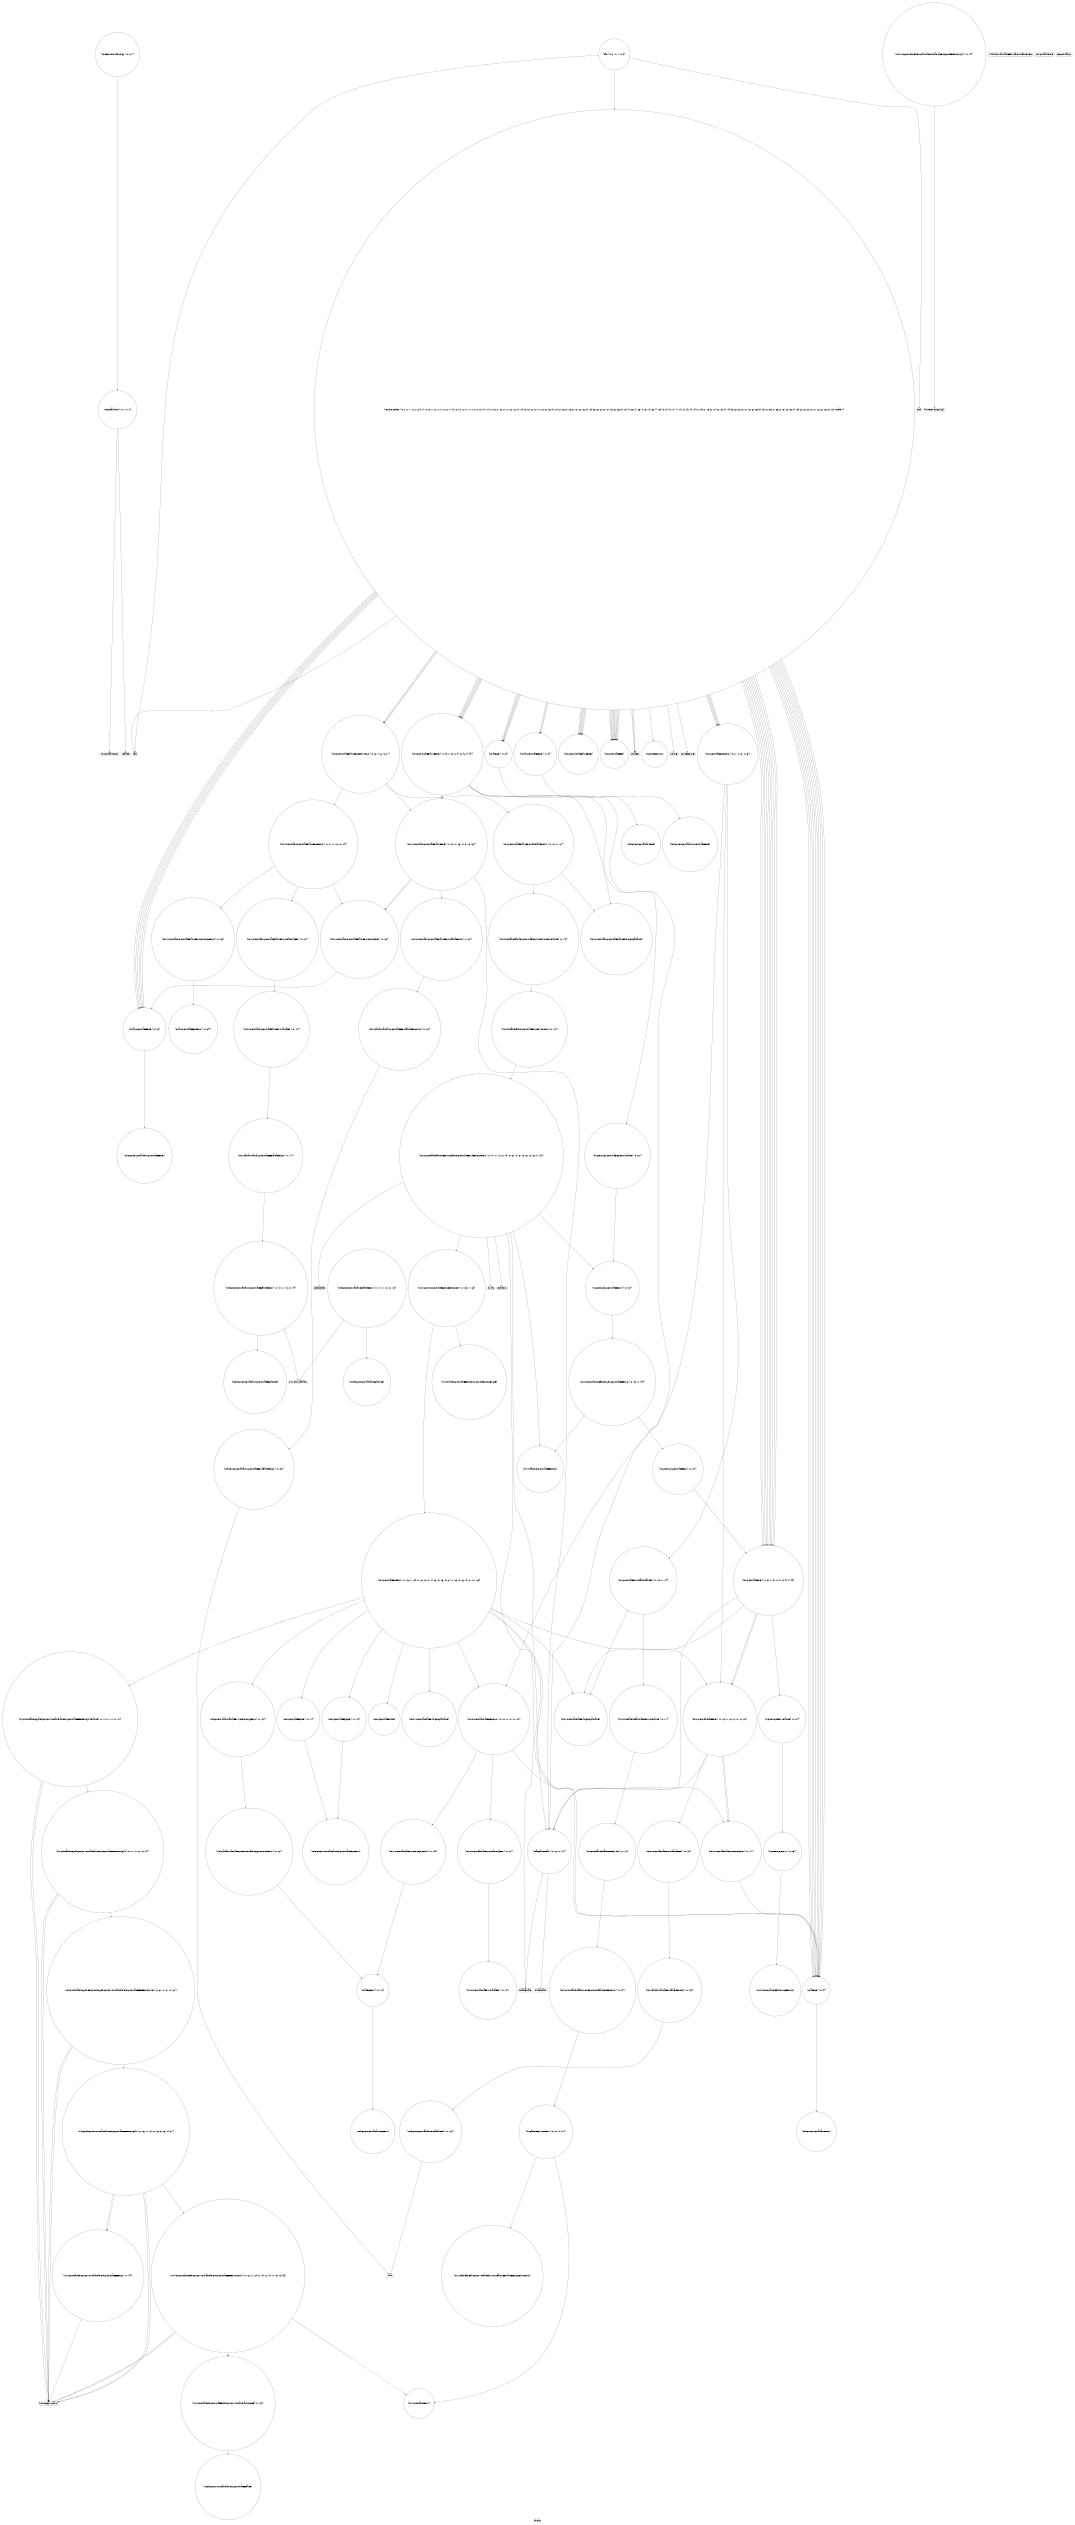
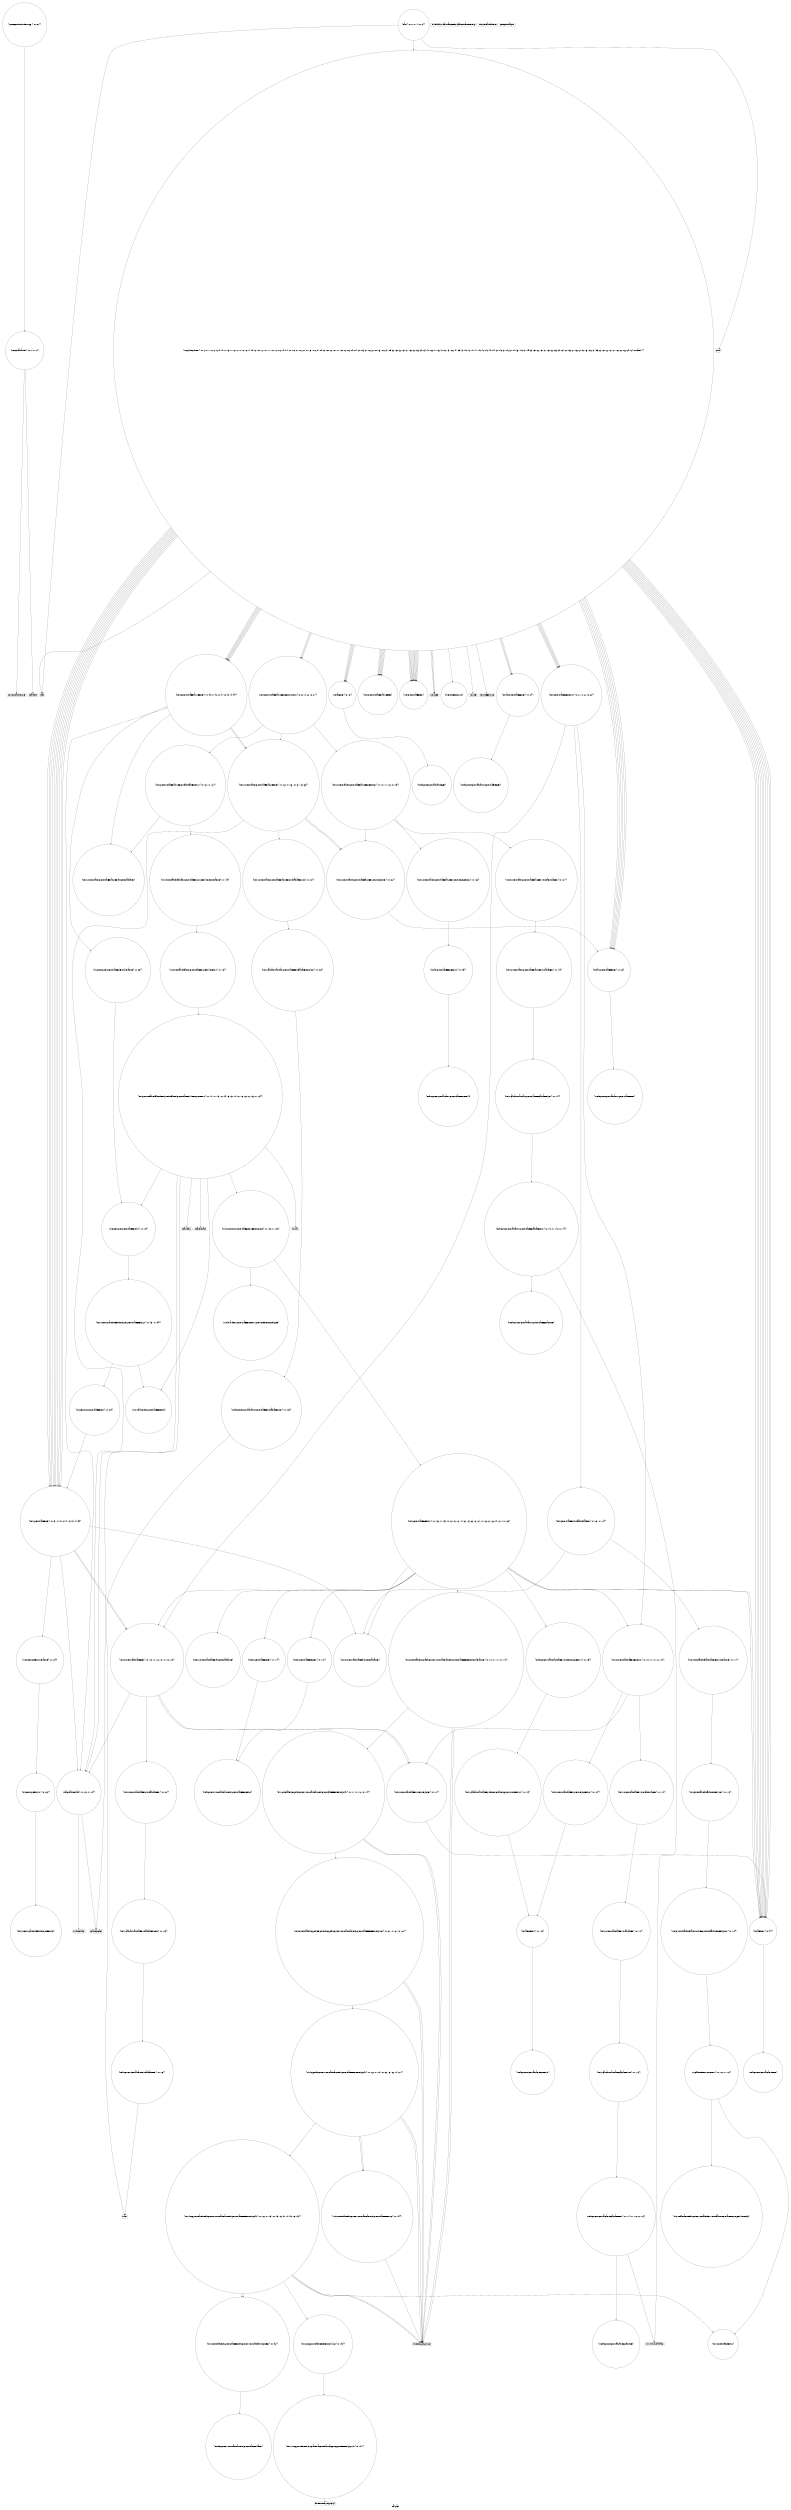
none -> (448, 1097)
(384, 1719) -> none
none -> (619, 2073)
none -> (323, 2344)
